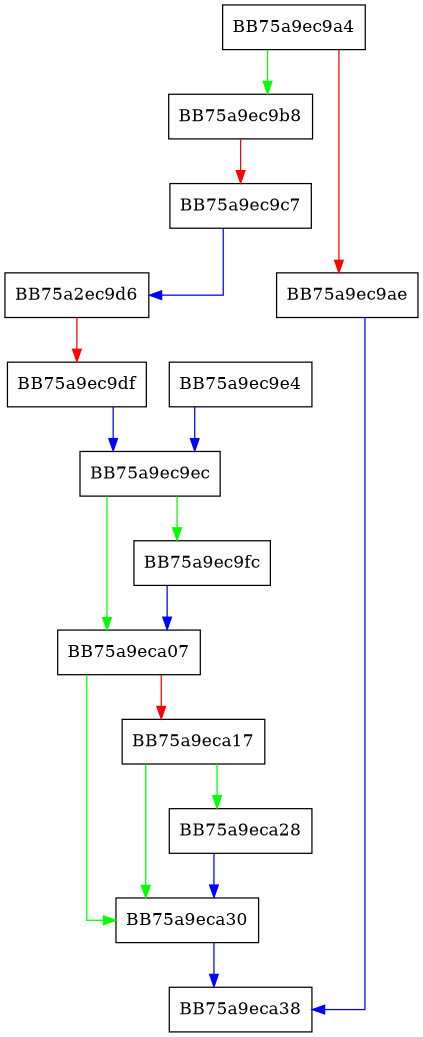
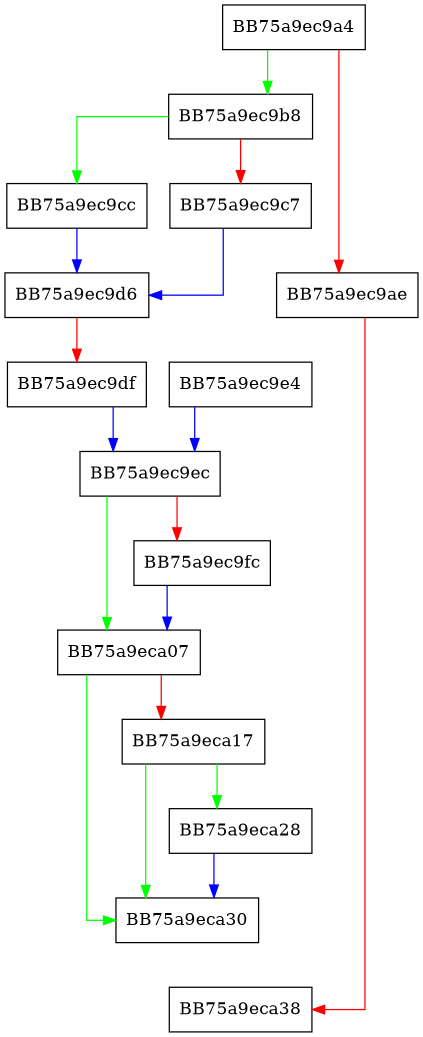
none -> (77, 206)
(77, 295) -> (77, 295)
(177, 512) -> (177, 512)
(365, 684) -> (365, 684)
(214, 959) -> none
